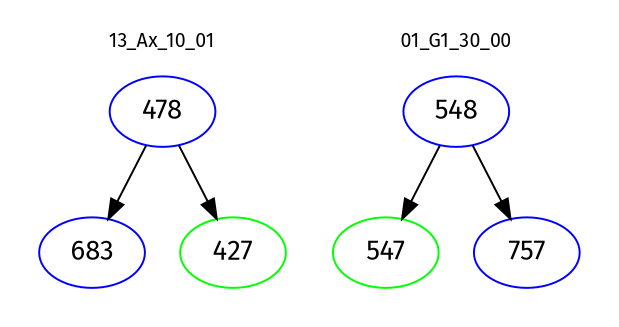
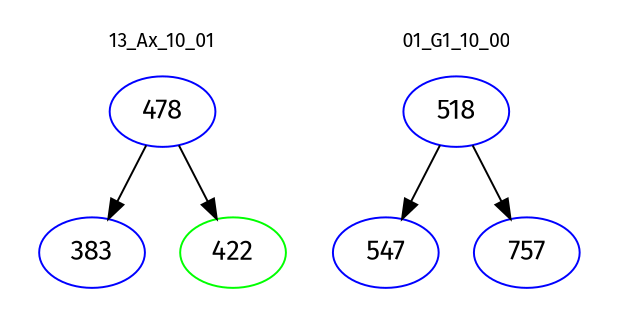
(456, 42) -> (456, 42)
(456, 112) -> (456, 112)
(92, 253) -> (92, 253)
(233, 253) -> (233, 253)
(386, 253) -> (386, 253)
